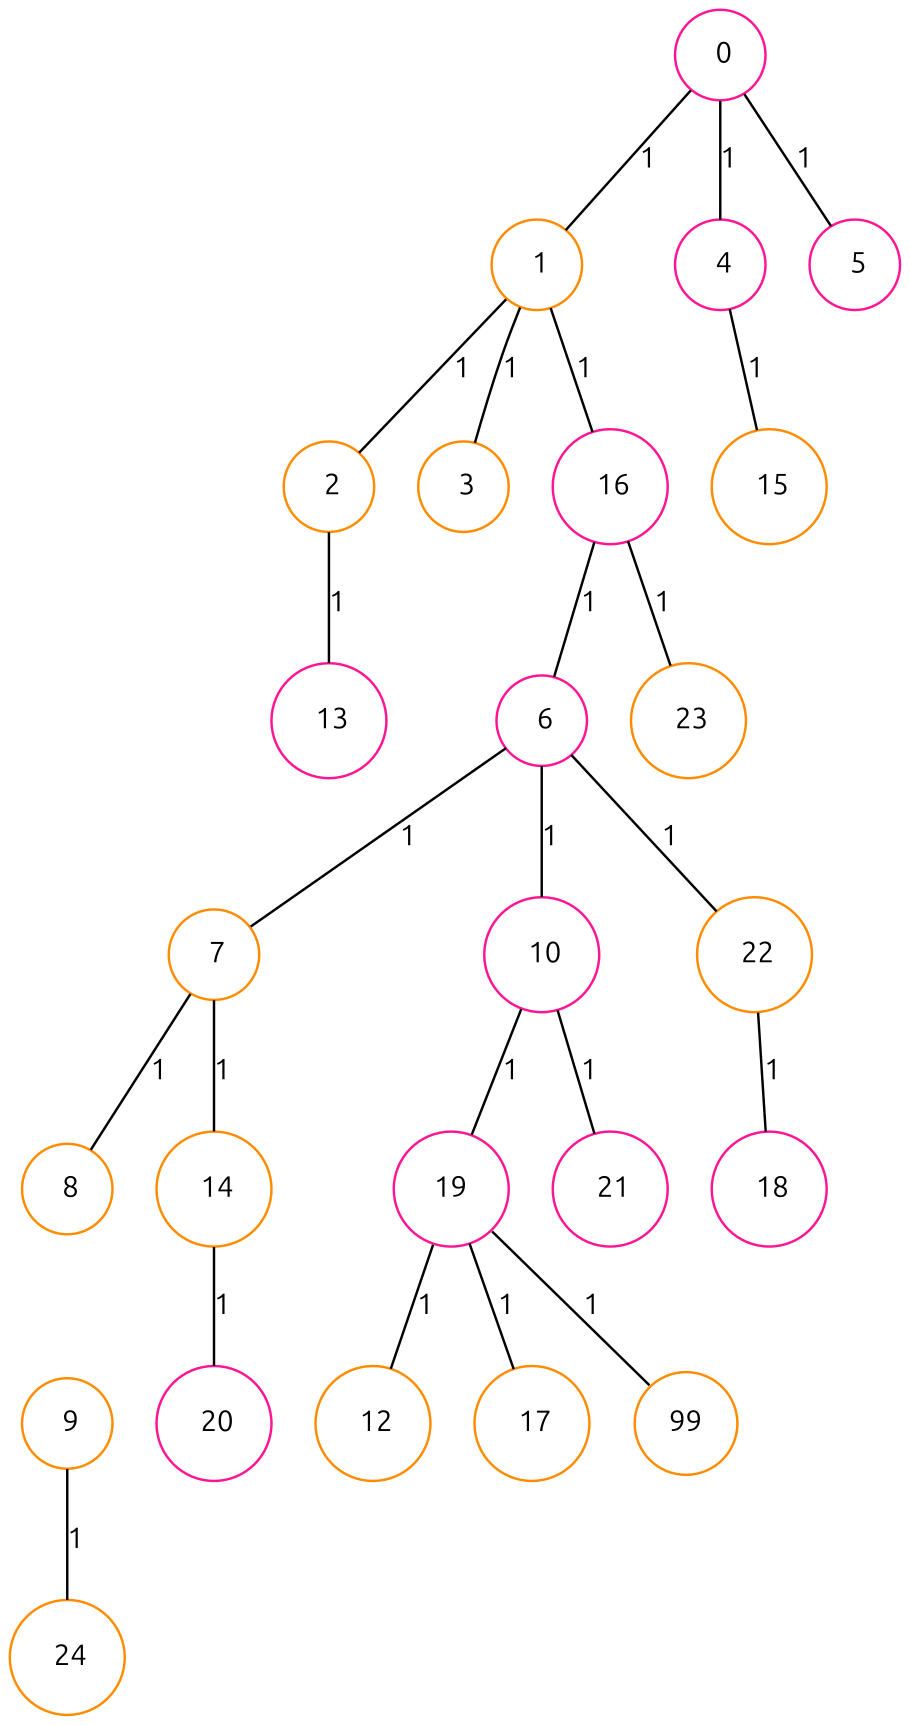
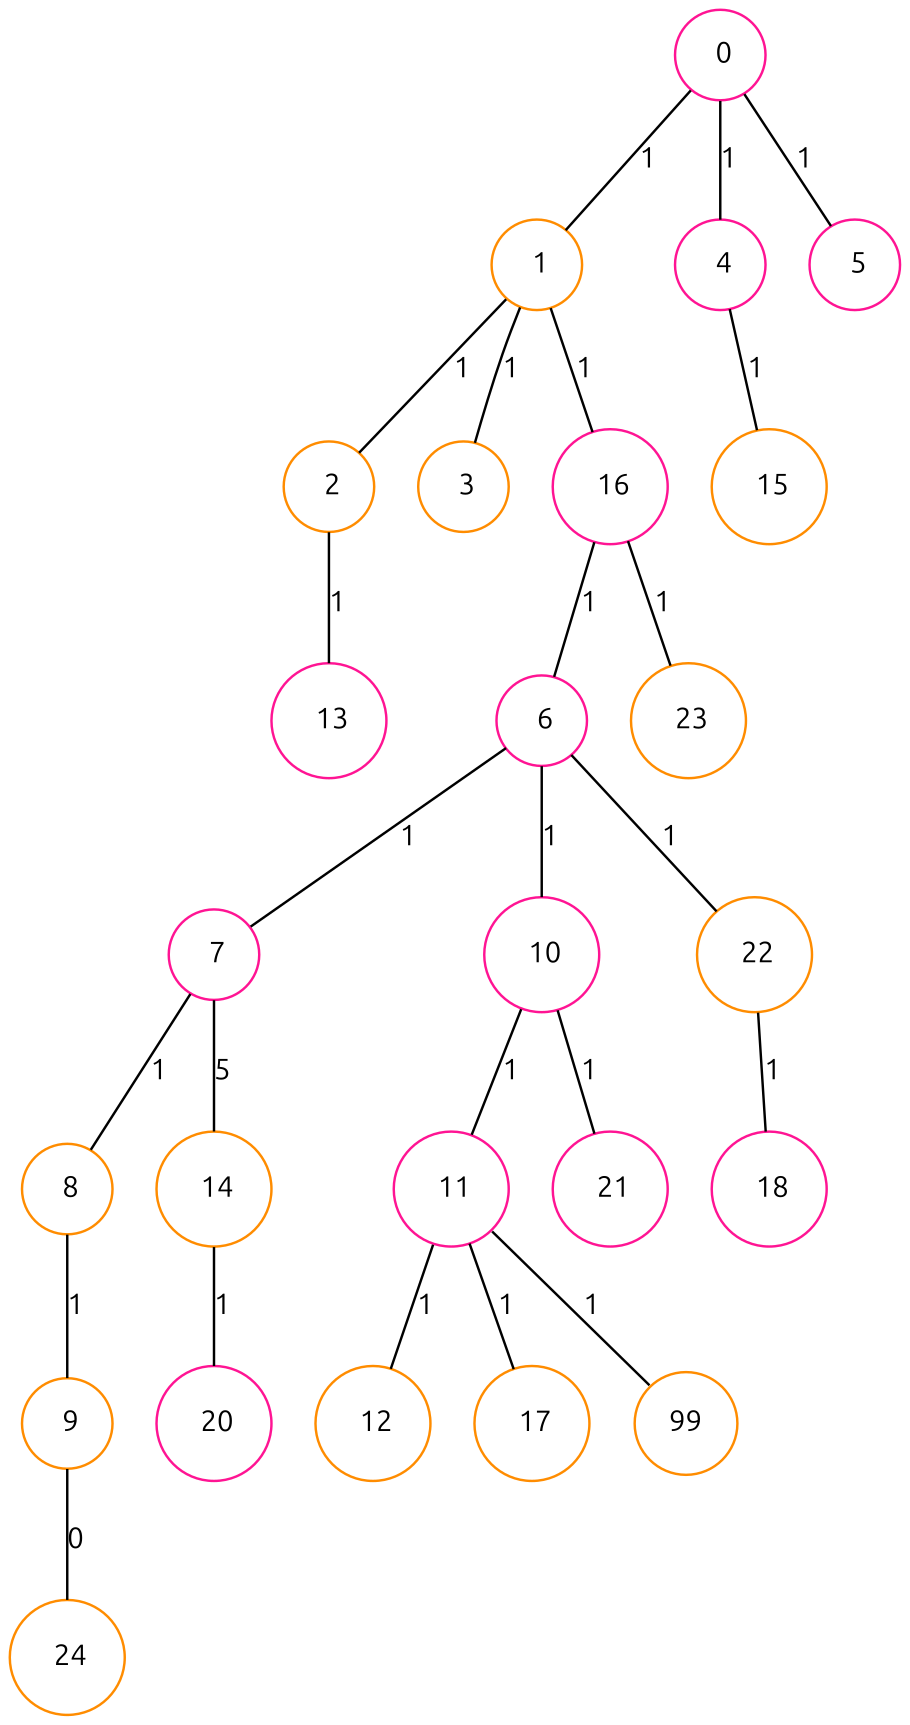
(214, 955) -> (214, 955)
(223, 1072) -> (223, 1072)
(451, 1189) -> (451, 1189)
none -> (67, 1306)
(76, 1540) -> (76, 1540)
